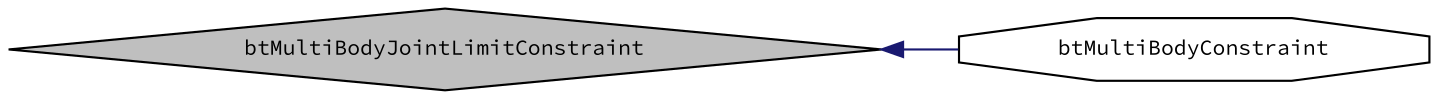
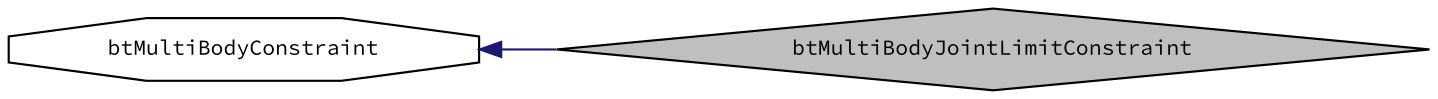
(931, 49) -> (529, 49)
